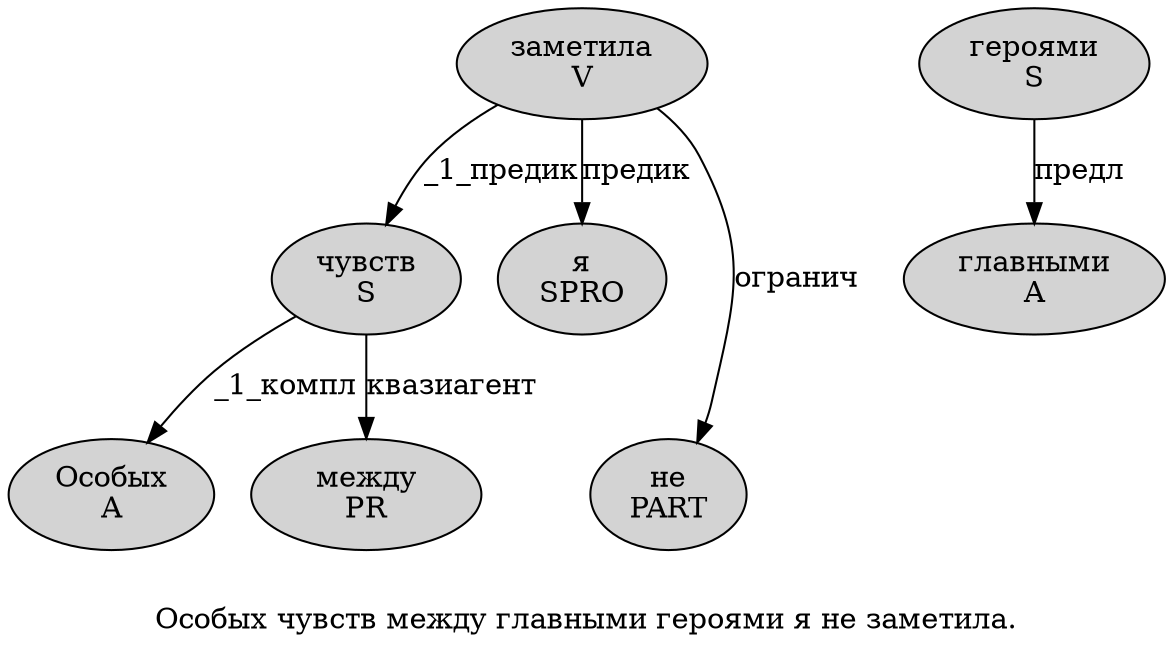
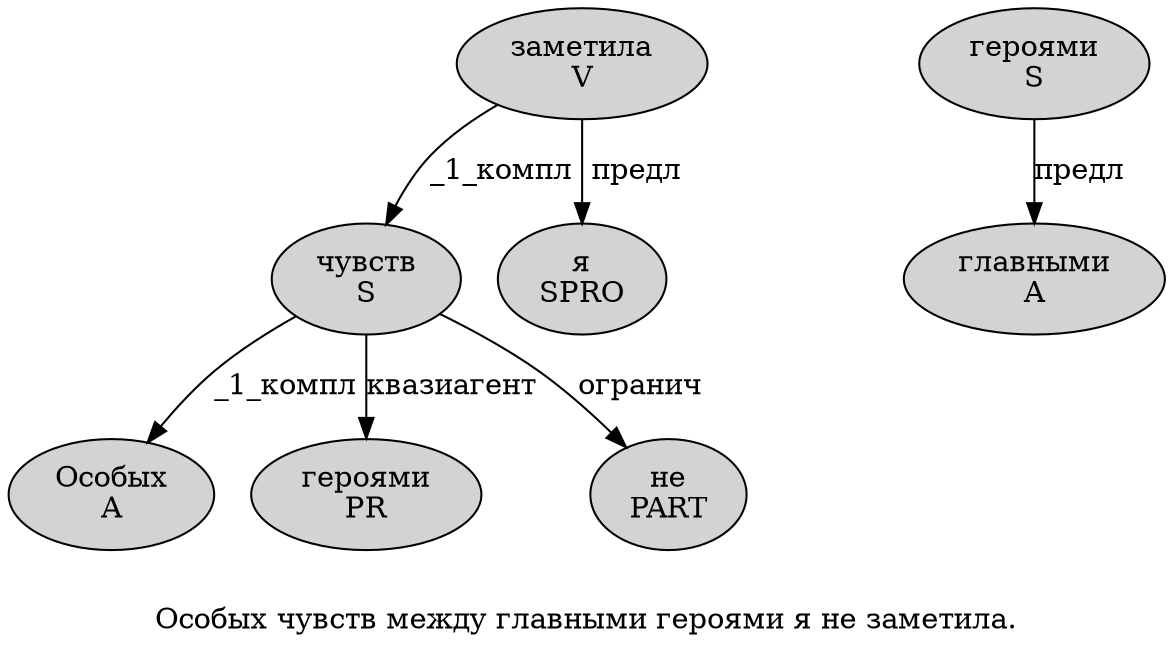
(502, 171) -> (502, 171)
(637, 171) -> (637, 171)
(733, 256) -> (531, 366)
(366, 495) -> (366, 495)
